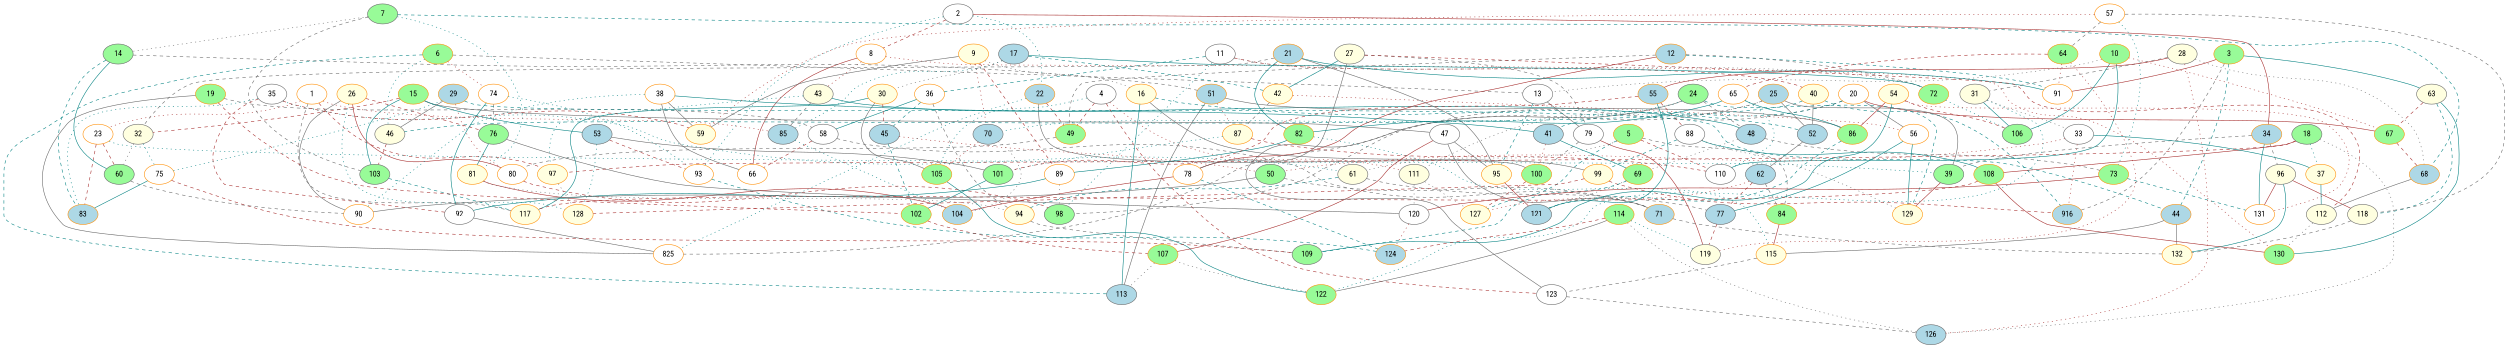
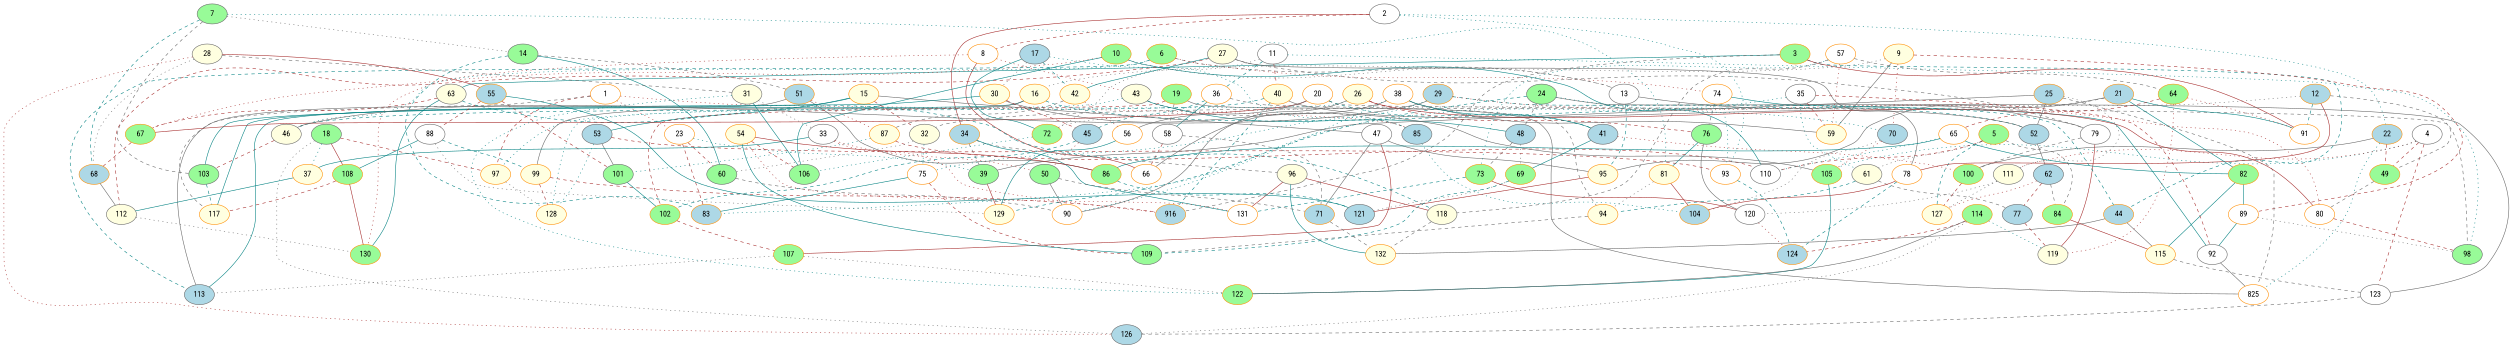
(1823, 66) -> (1679, 106)
(413, 94) -> (864, 94)
(1465, 180) -> (2204, 213)
(1822, 184) -> none
